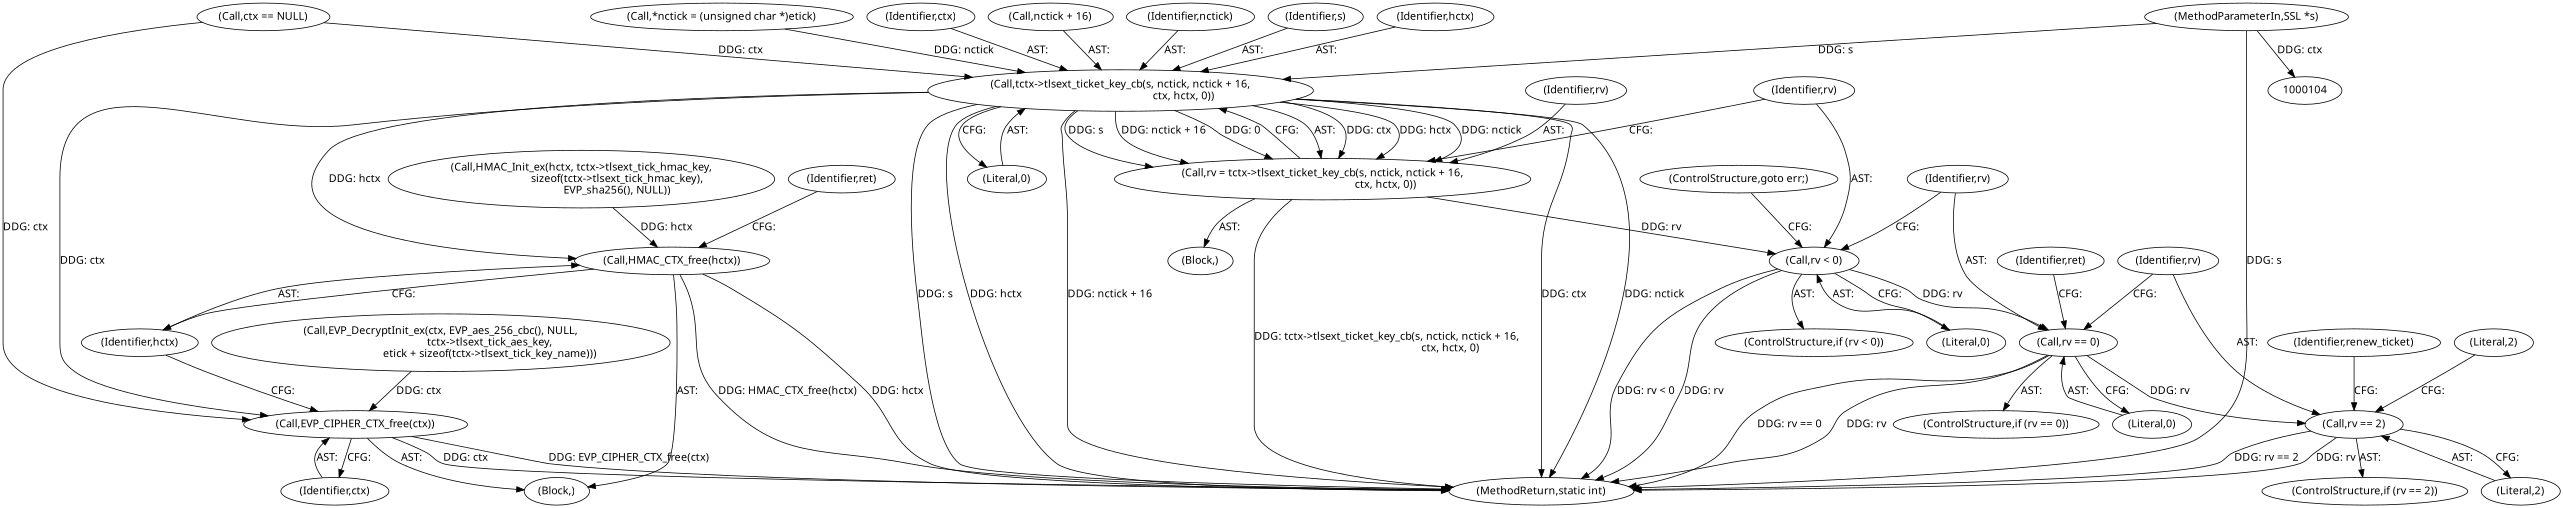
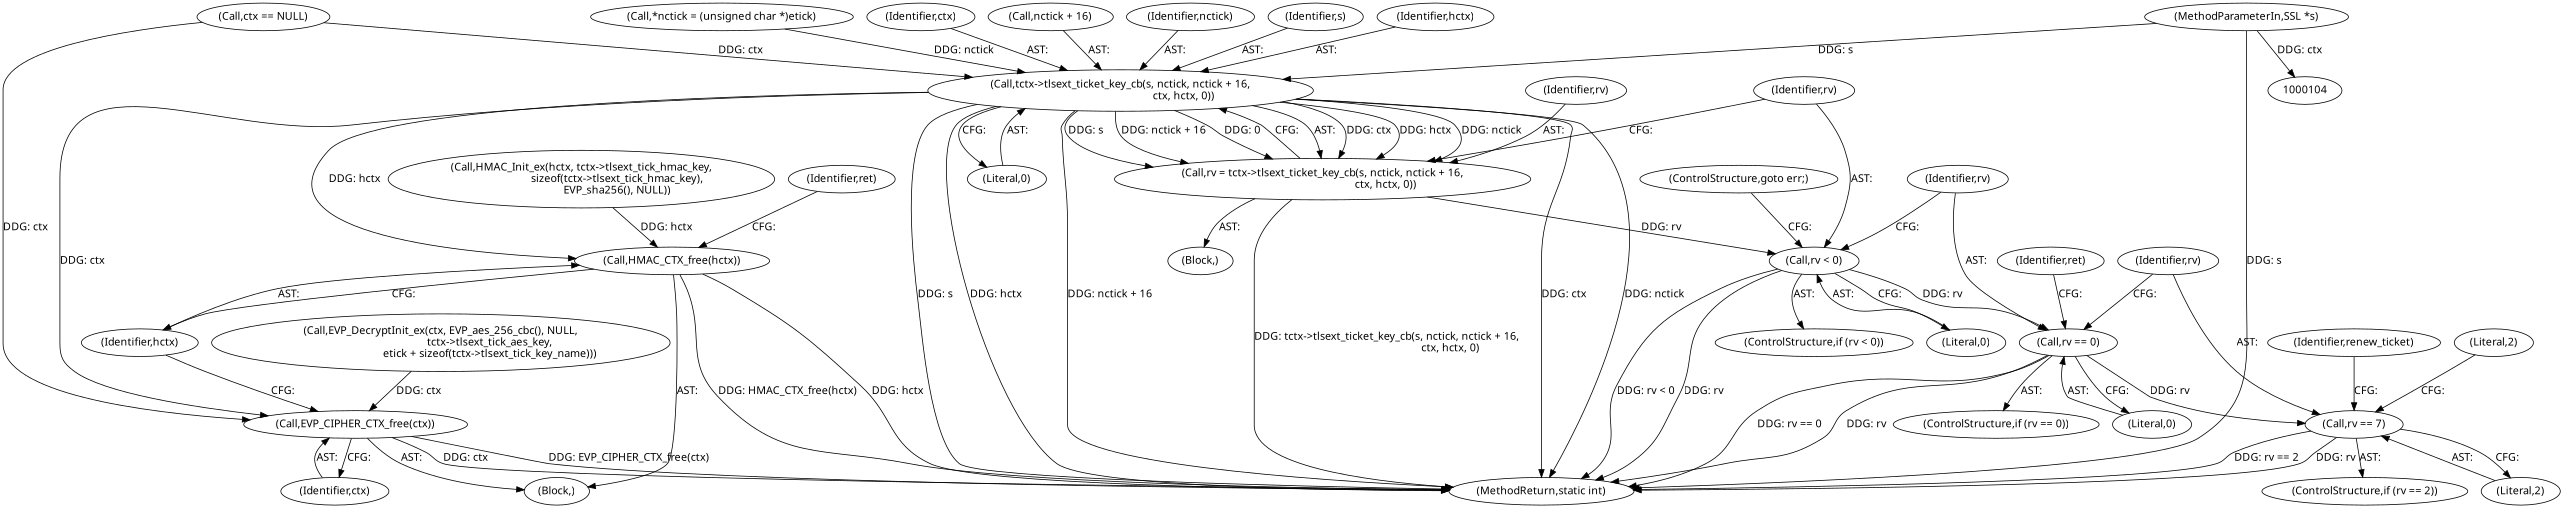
(2354, 424) -> (2354, 424)
